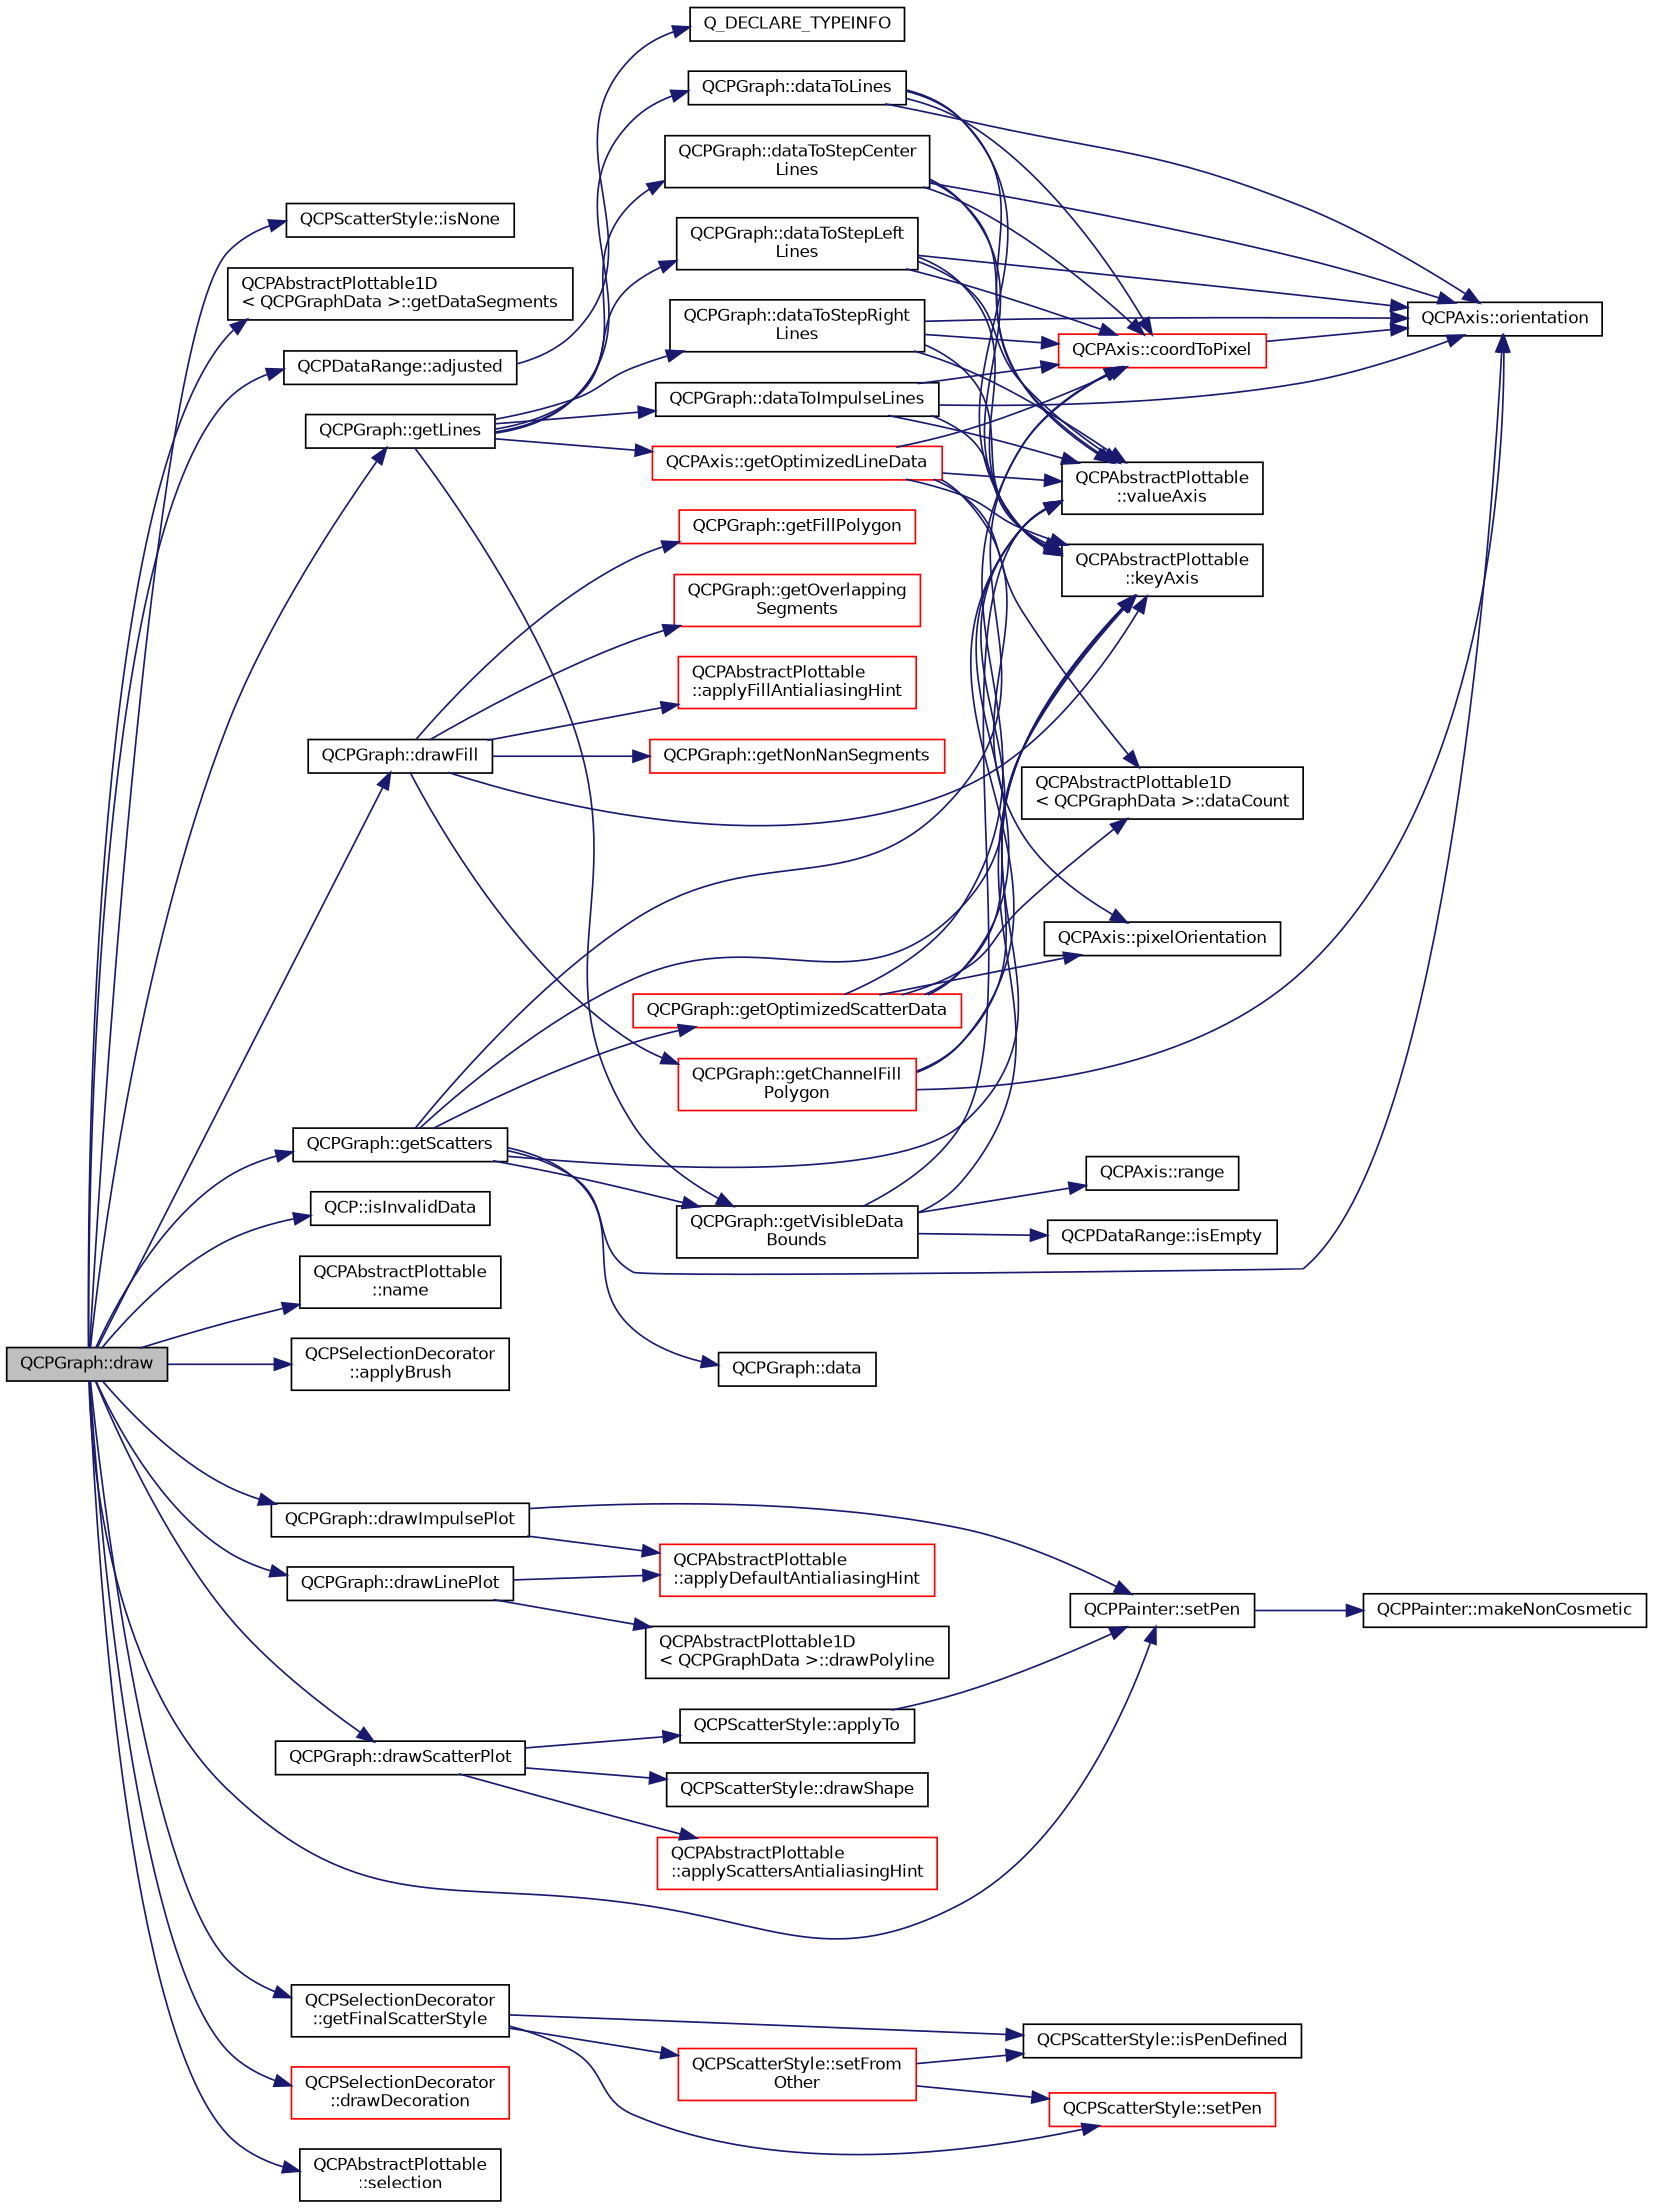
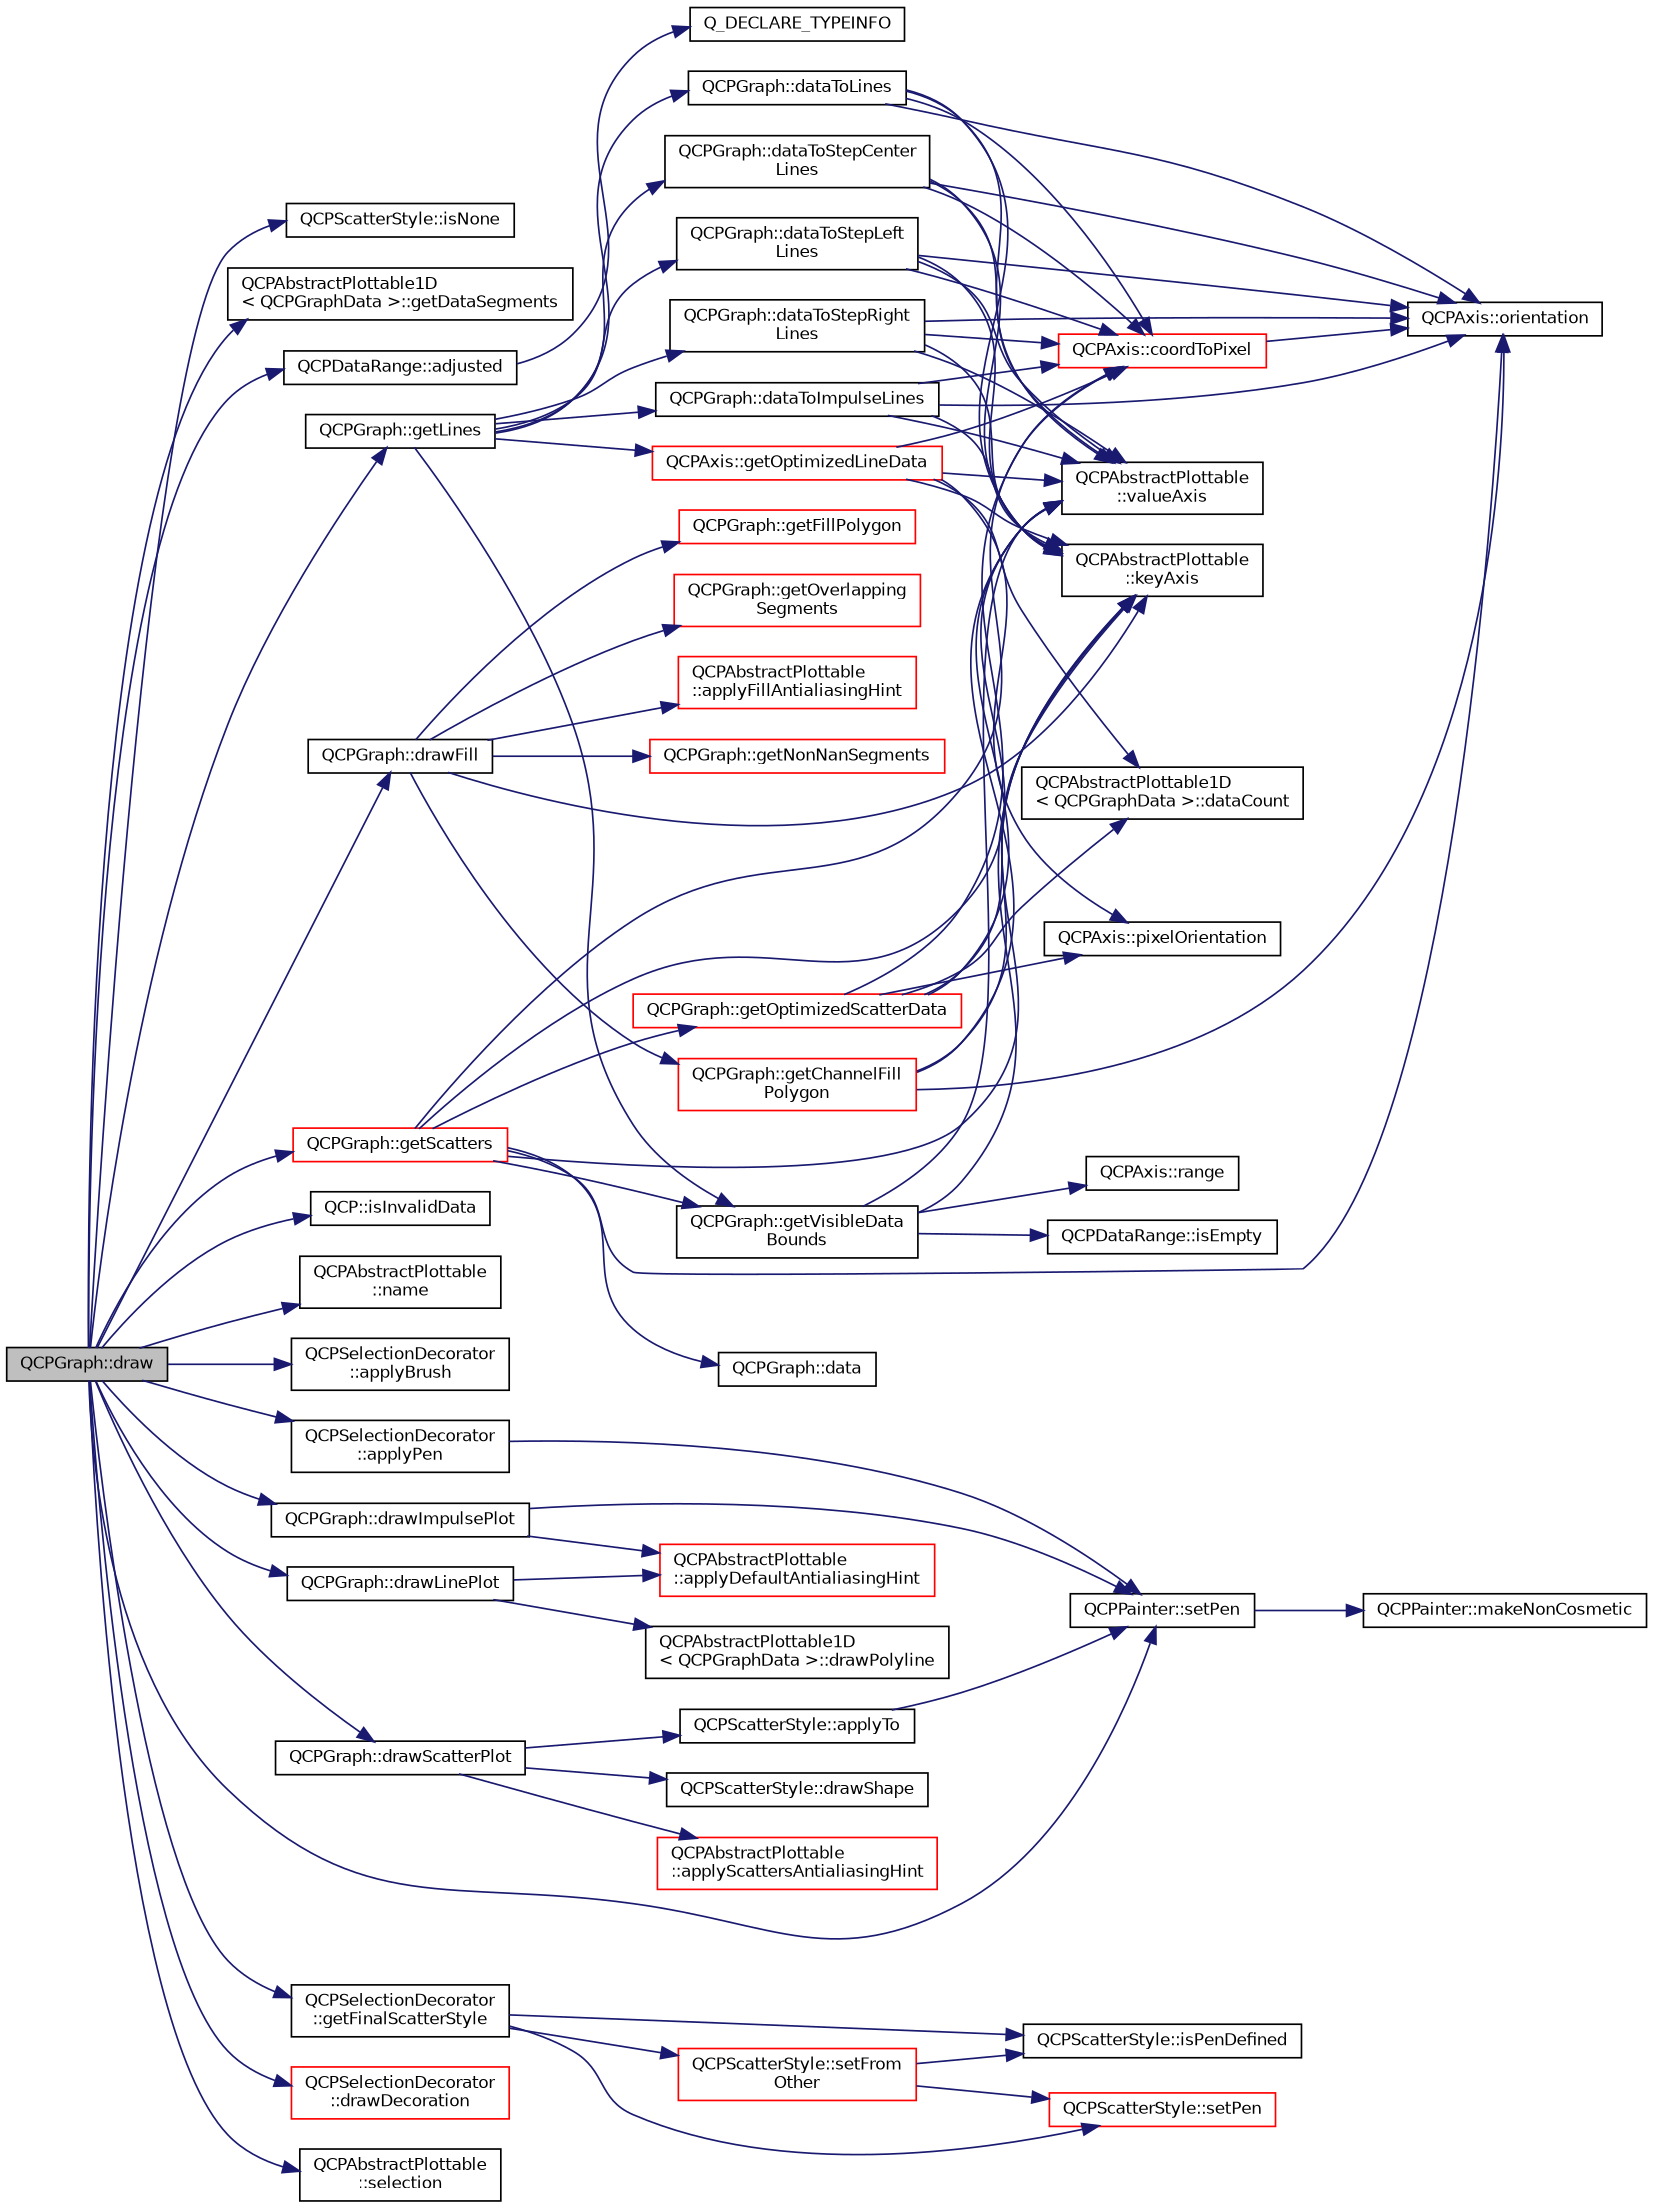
(400, 1145) -> (400, 1145)
none -> (400, 1446)
